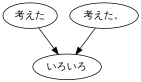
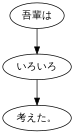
(30, 16) -> (37, 16)
(88, 38) -> (37, 89)
